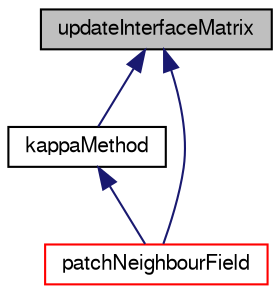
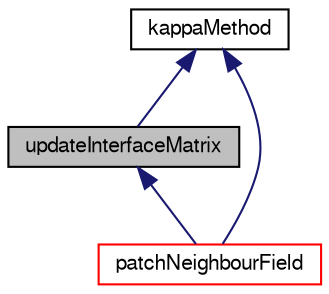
(116, 98) -> (160, 97)
